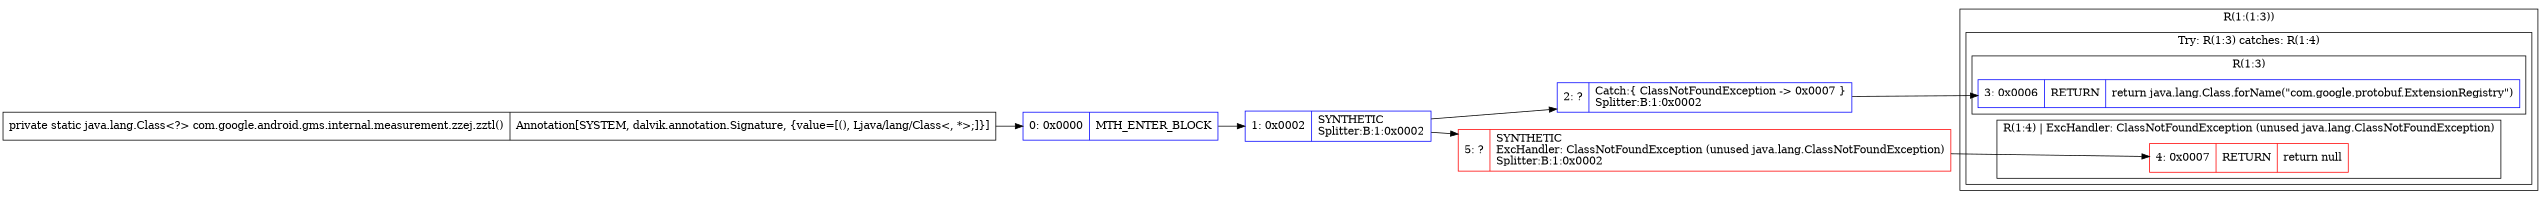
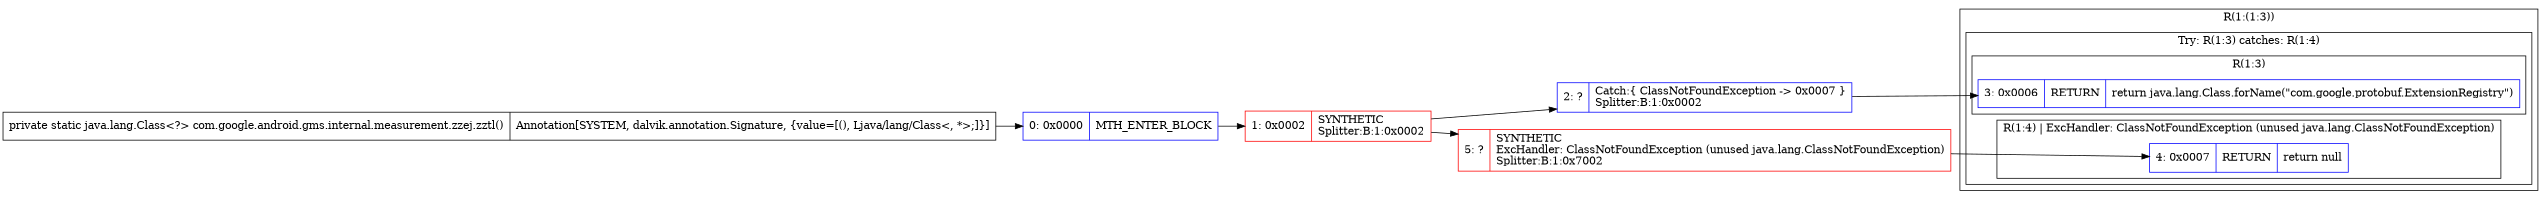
(1338, 126) -> (1338, 126)
(2249, 158) -> (2249, 158)
(1550, 161) -> (1550, 161)
